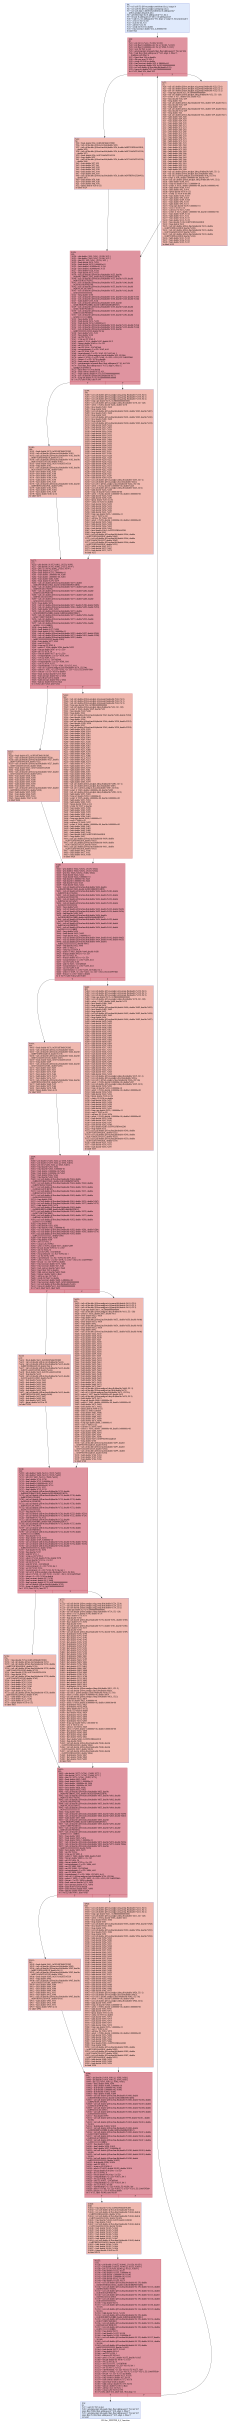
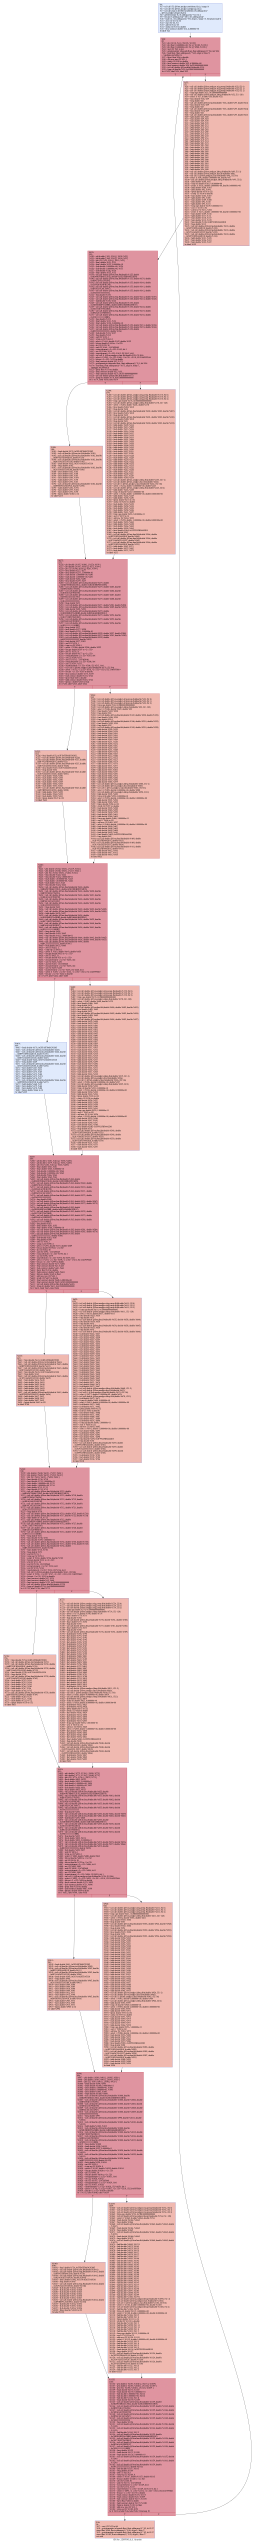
(110, 164) -> none
(54, 1068) -> (40, 1068)
none -> (142, 2288)
(110, 2410) -> (125, 2529)
